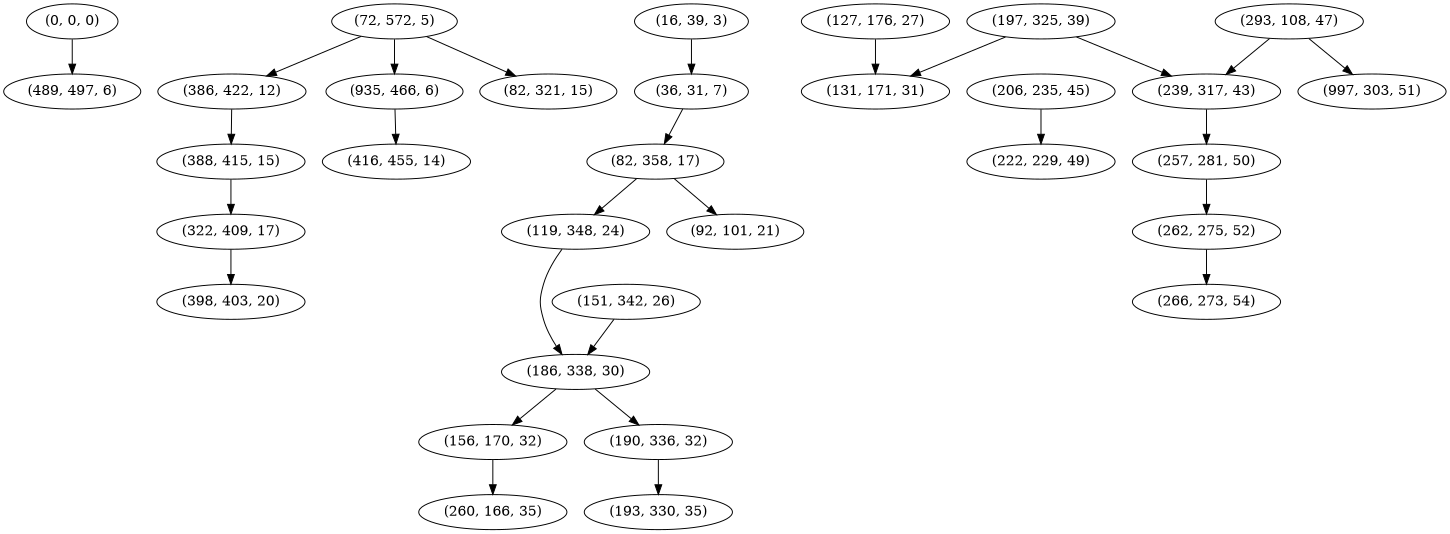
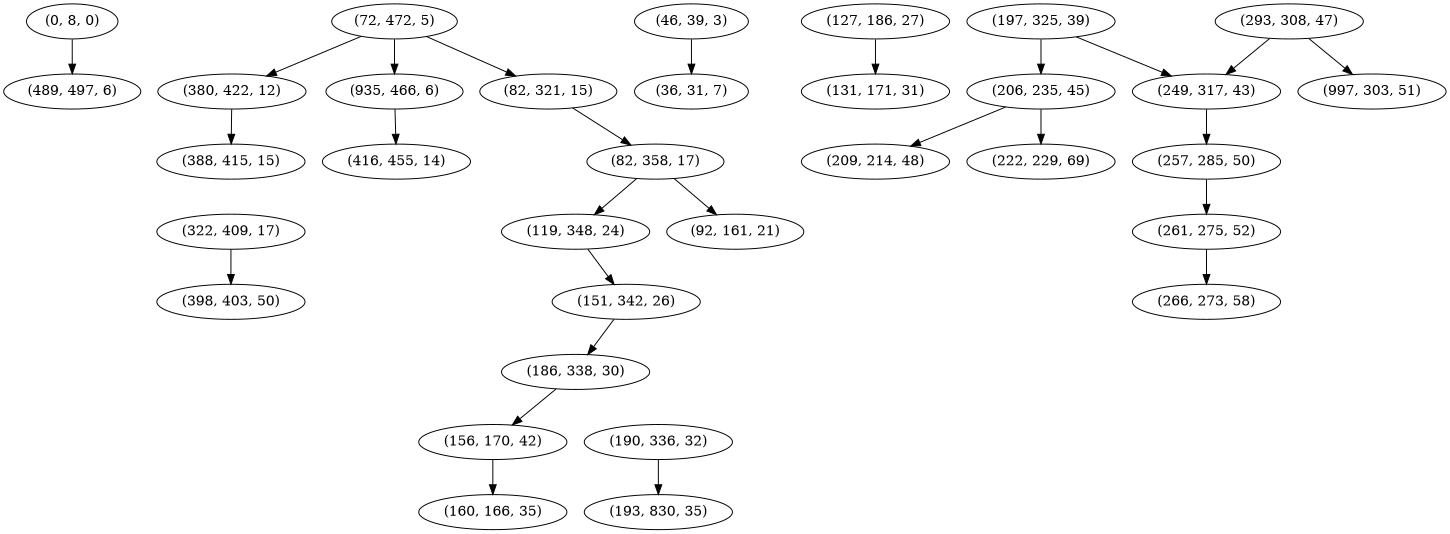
(72, 21) -> (72, 21)
(394, 21) -> (394, 21)
(691, 21) -> (691, 21)
(875, 21) -> (875, 21)
(1289, 21) -> (1289, 21)
(963, 55) -> (1041, 52)
(232, 92) -> (232, 92)
(1206, 92) -> (1206, 92)
(676, 122) -> (597, 124)
none -> (875, 162)
(1041, 162) -> (1041, 162)
(1206, 162) -> (1206, 162)
(231, 192) -> none
(735, 232) -> (735, 232)
(1206, 232) -> (1206, 232)
(541, 297) -> (598, 263)
(231, 302) -> (231, 302)
(1206, 302) -> (1206, 302)
(613, 404) -> none
(493, 442) -> (493, 442)
(493, 512) -> (493, 512)
(658, 512) -> (658, 512)
